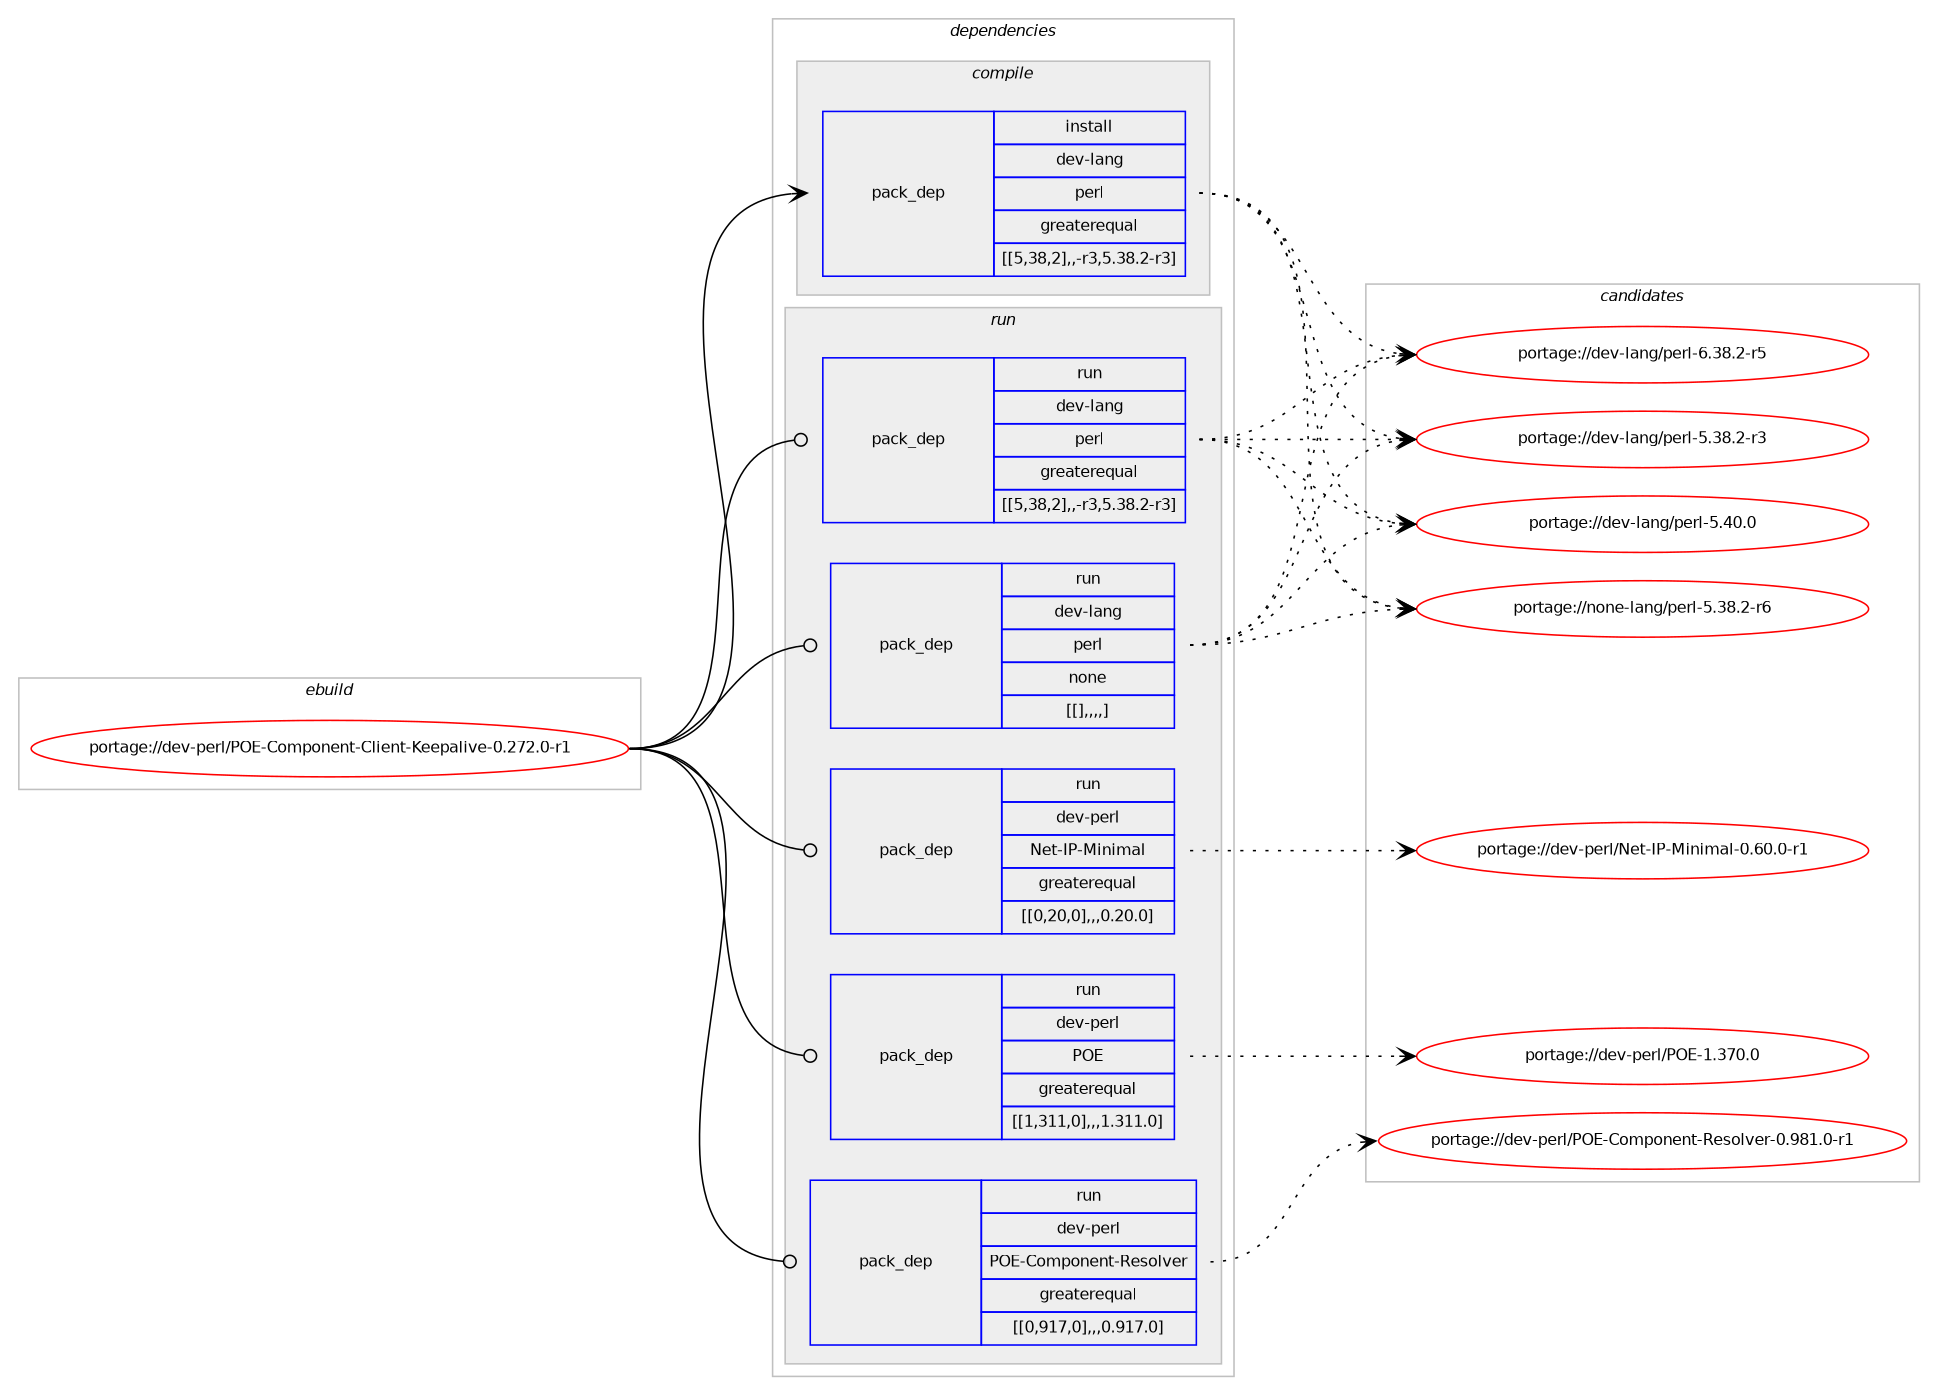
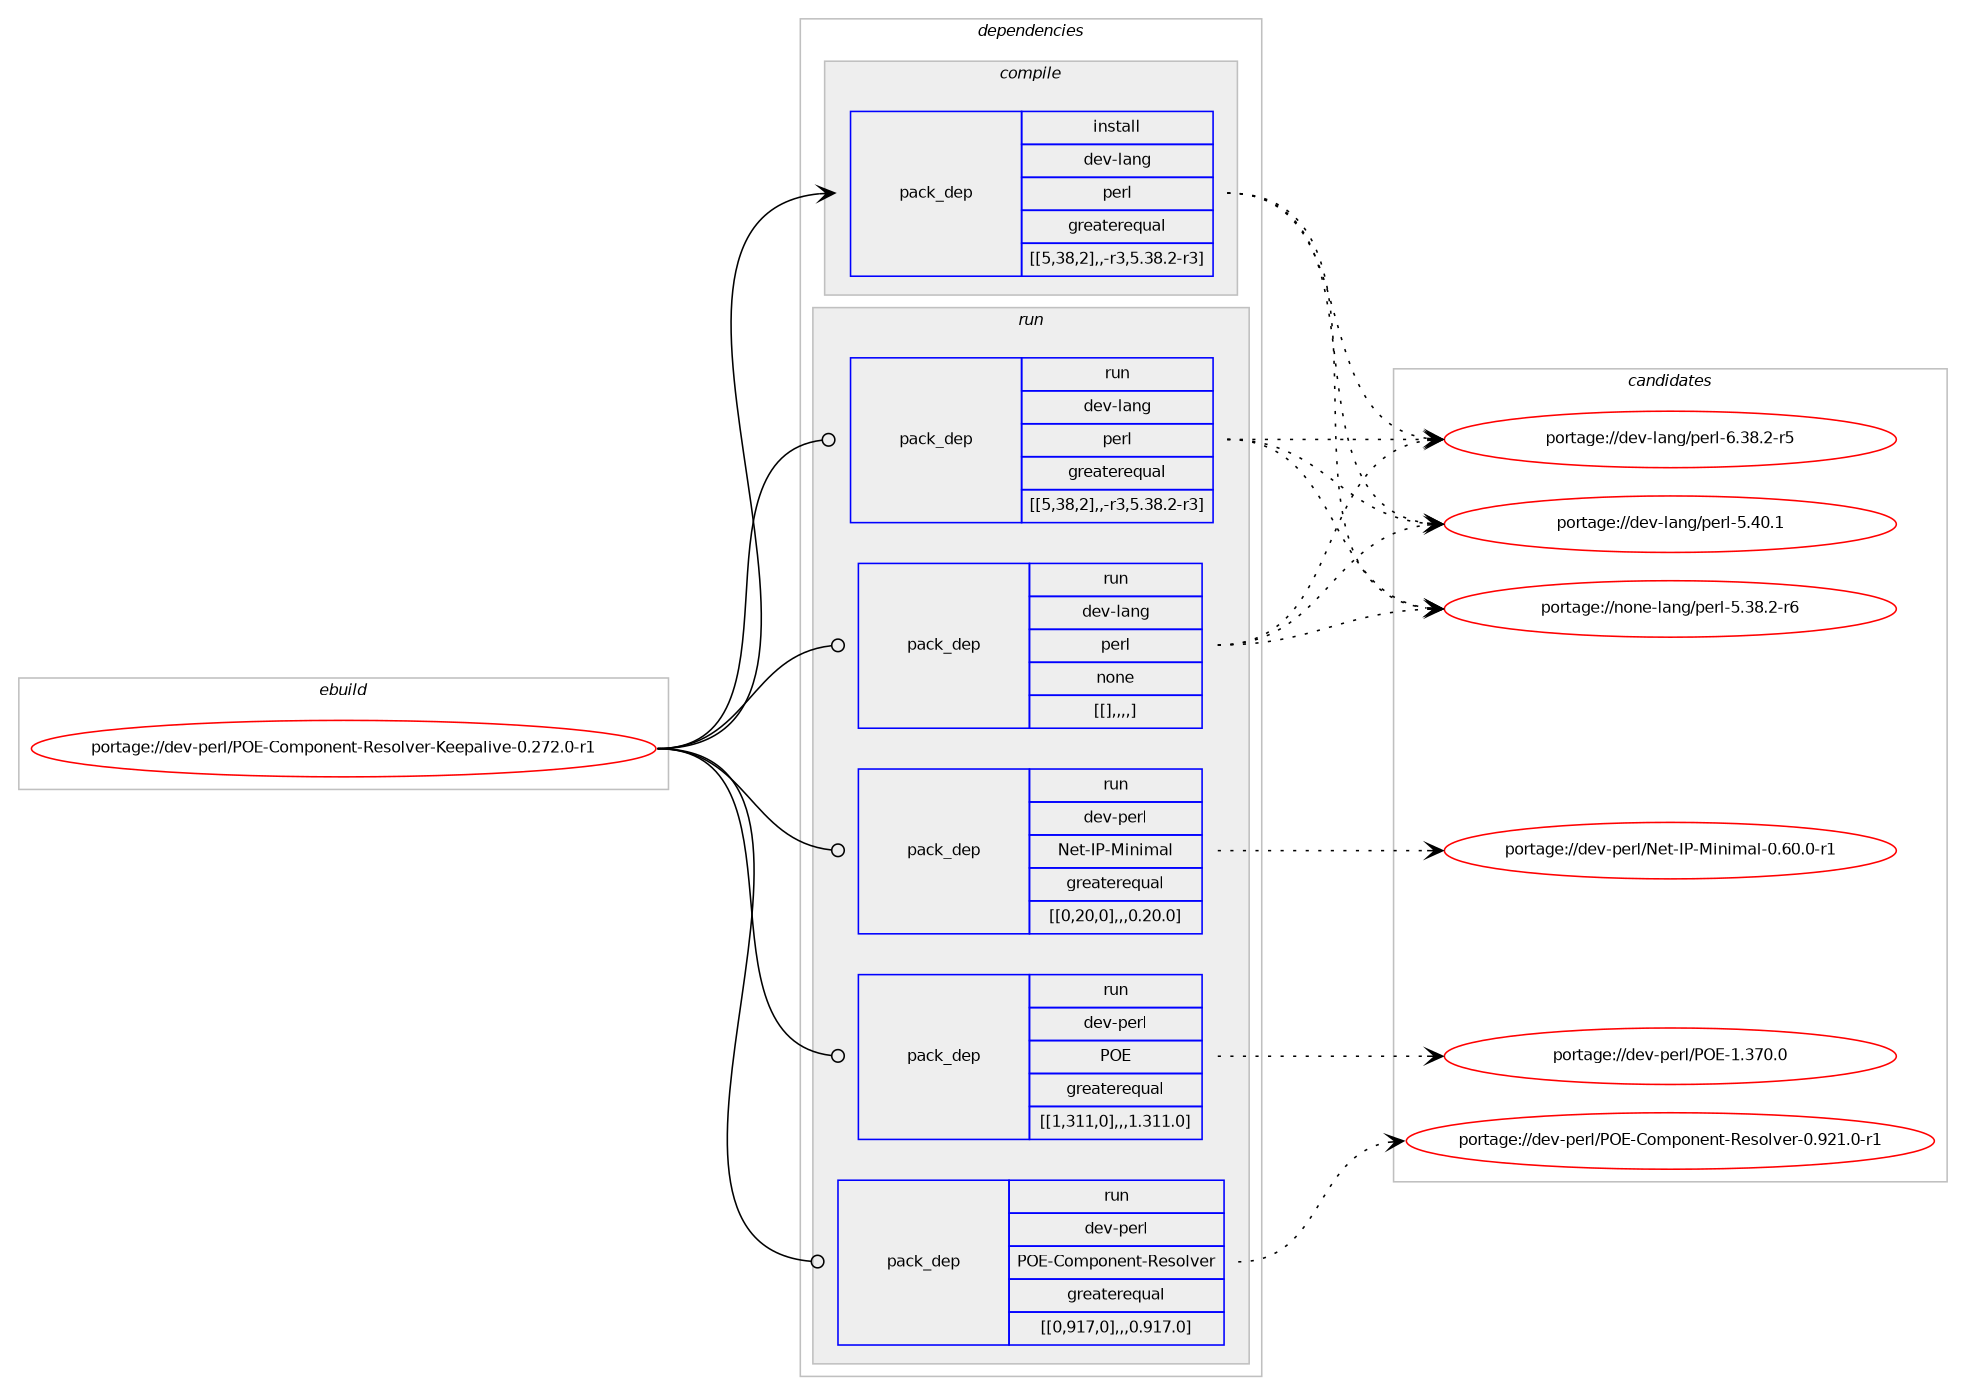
(1643, 439) -> none
(1643, 524) -> (1670, 524)
(330, 749) -> (344, 749)
(1643, 1141) -> (1670, 1141)
